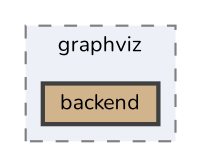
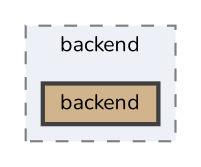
(101, 46) -> (101, 46)
